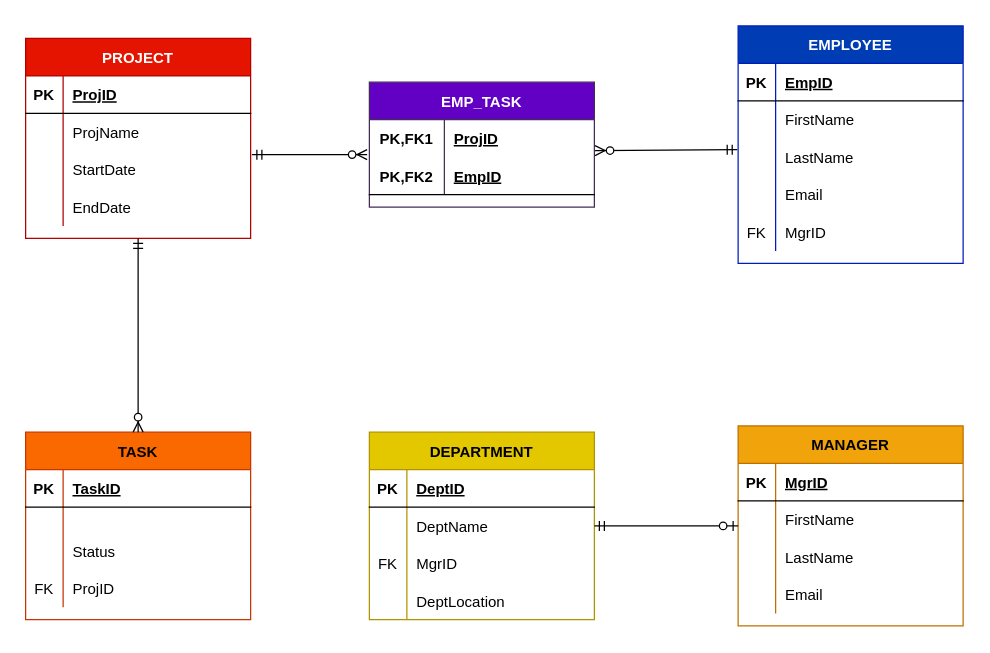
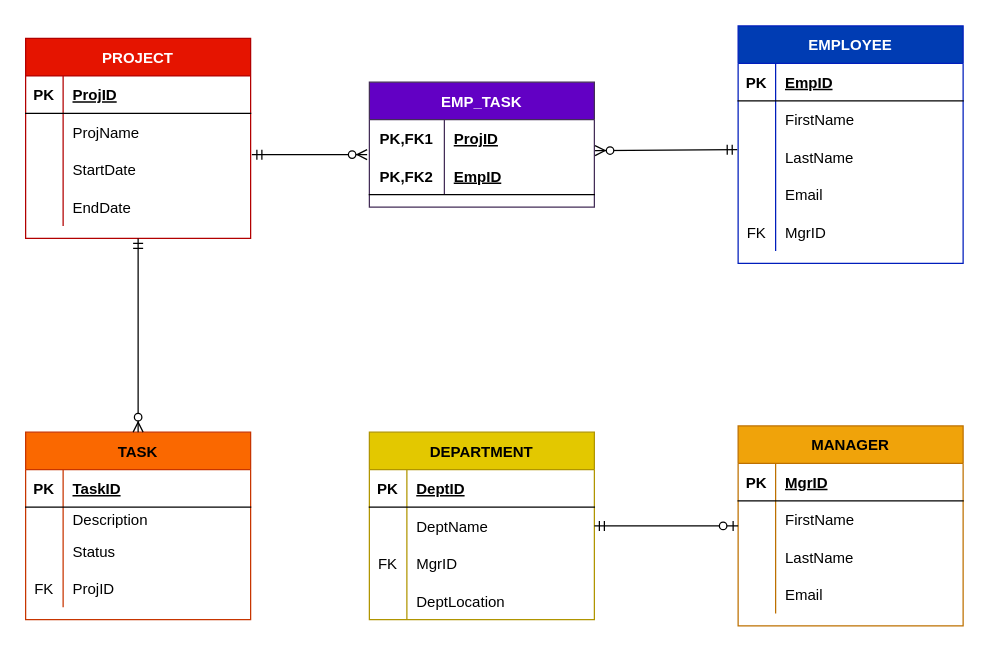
none -> (157, 519)
